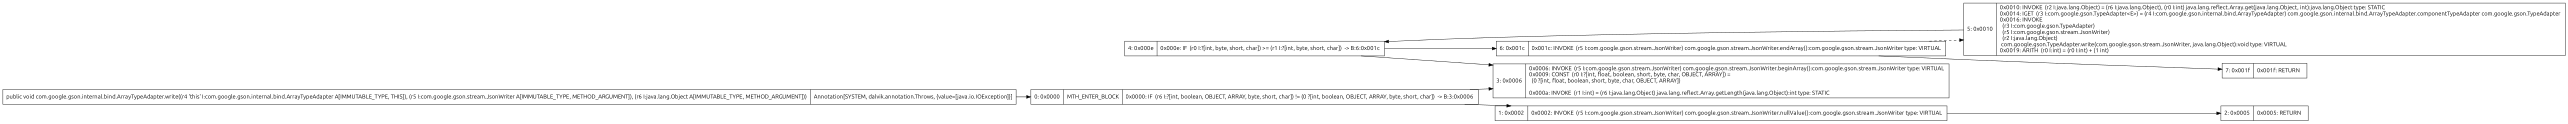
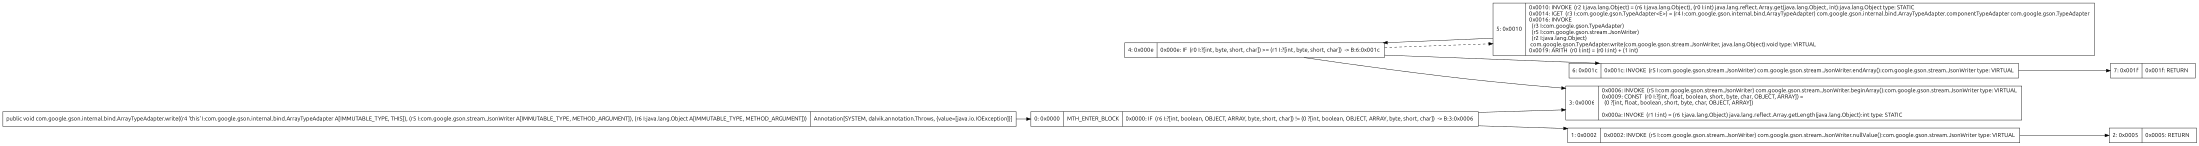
(1944, 41) -> (1437, 46)
